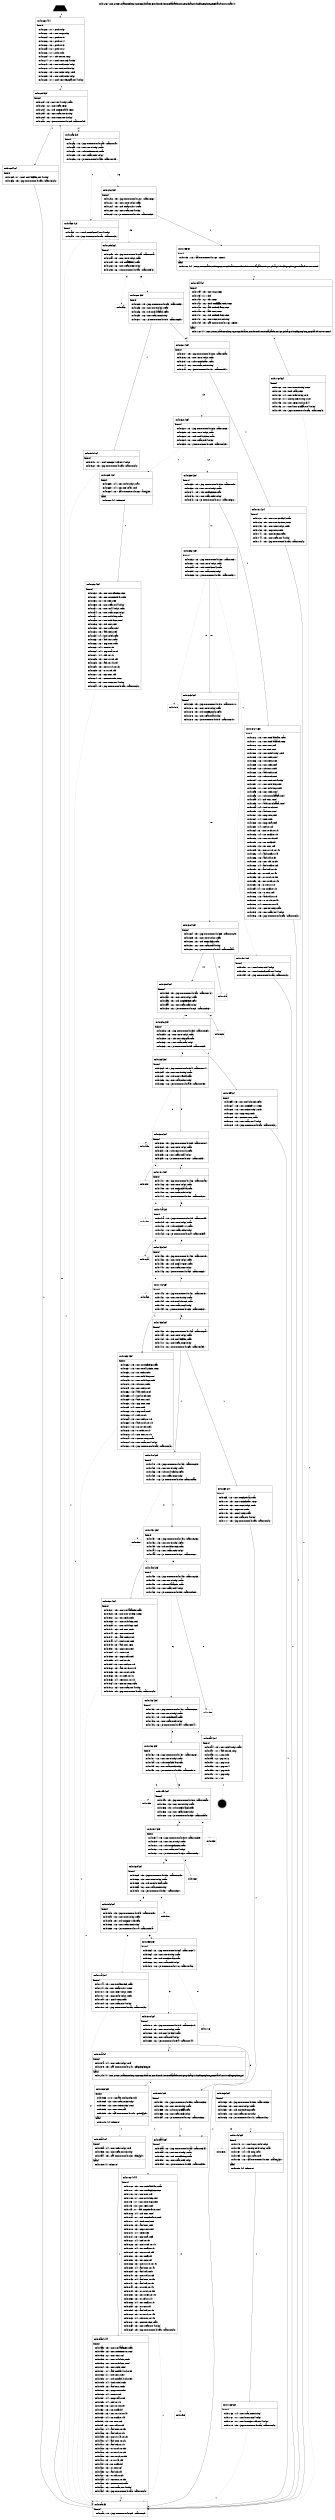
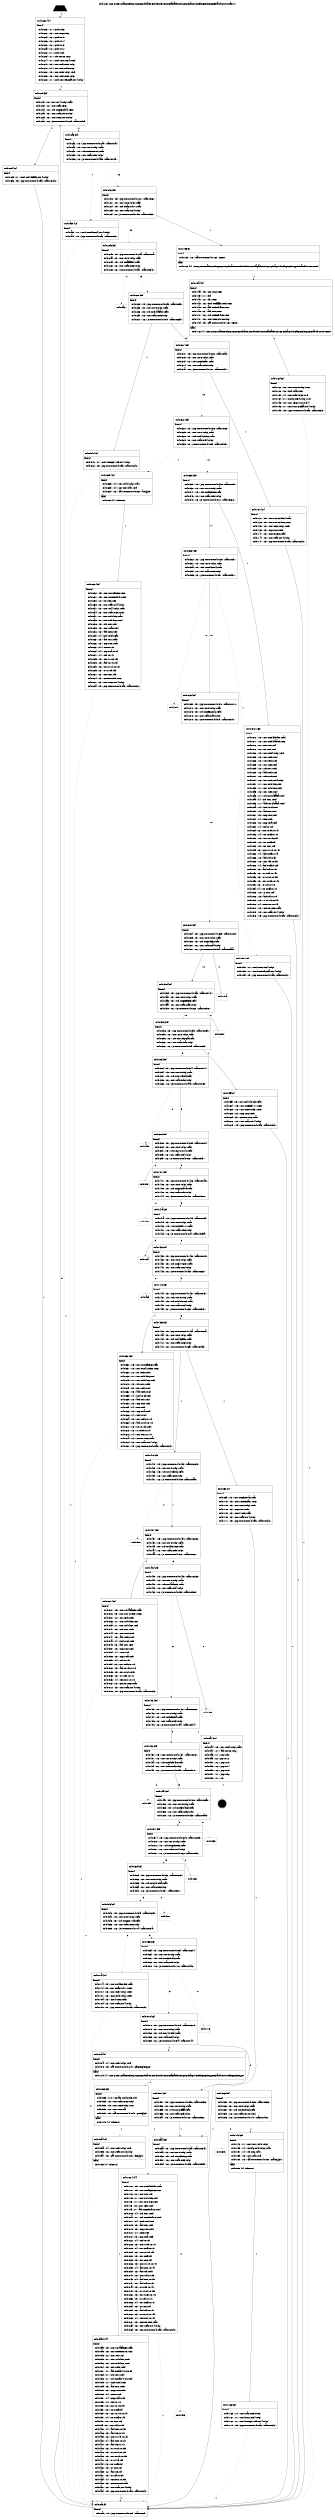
(231, 2129) -> (230, 2129)
